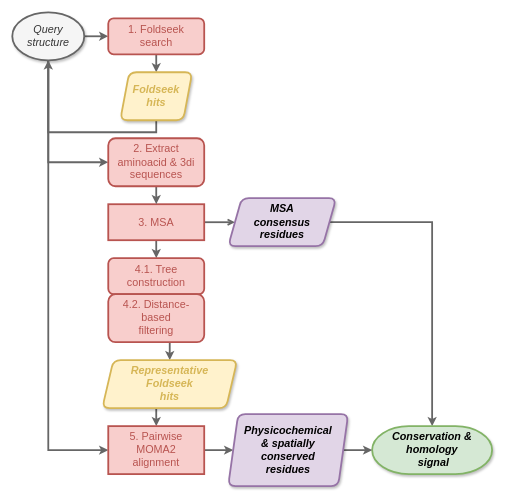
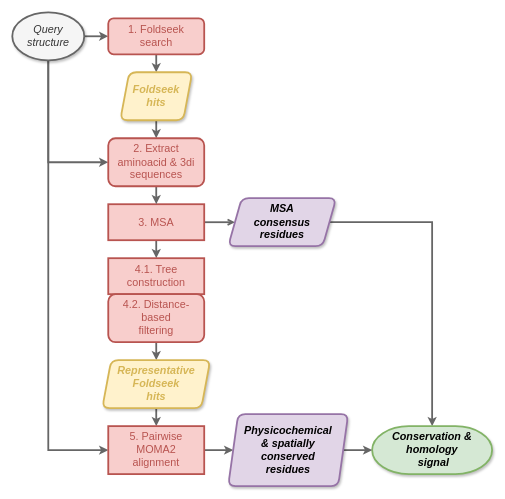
(105, 132) -> (156, 130)
(156, 276) -> (156, 276)
(170, 384) -> (156, 384)
